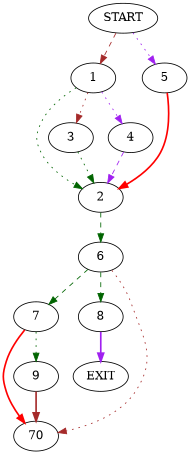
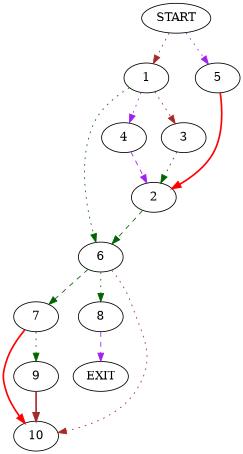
(110, 45) -> (163, 45)
(37, 136) -> (86, 153)
(101, 283) -> (101, 283)
(101, 343) -> (101, 343)
(36, 436) -> (36, 436)
